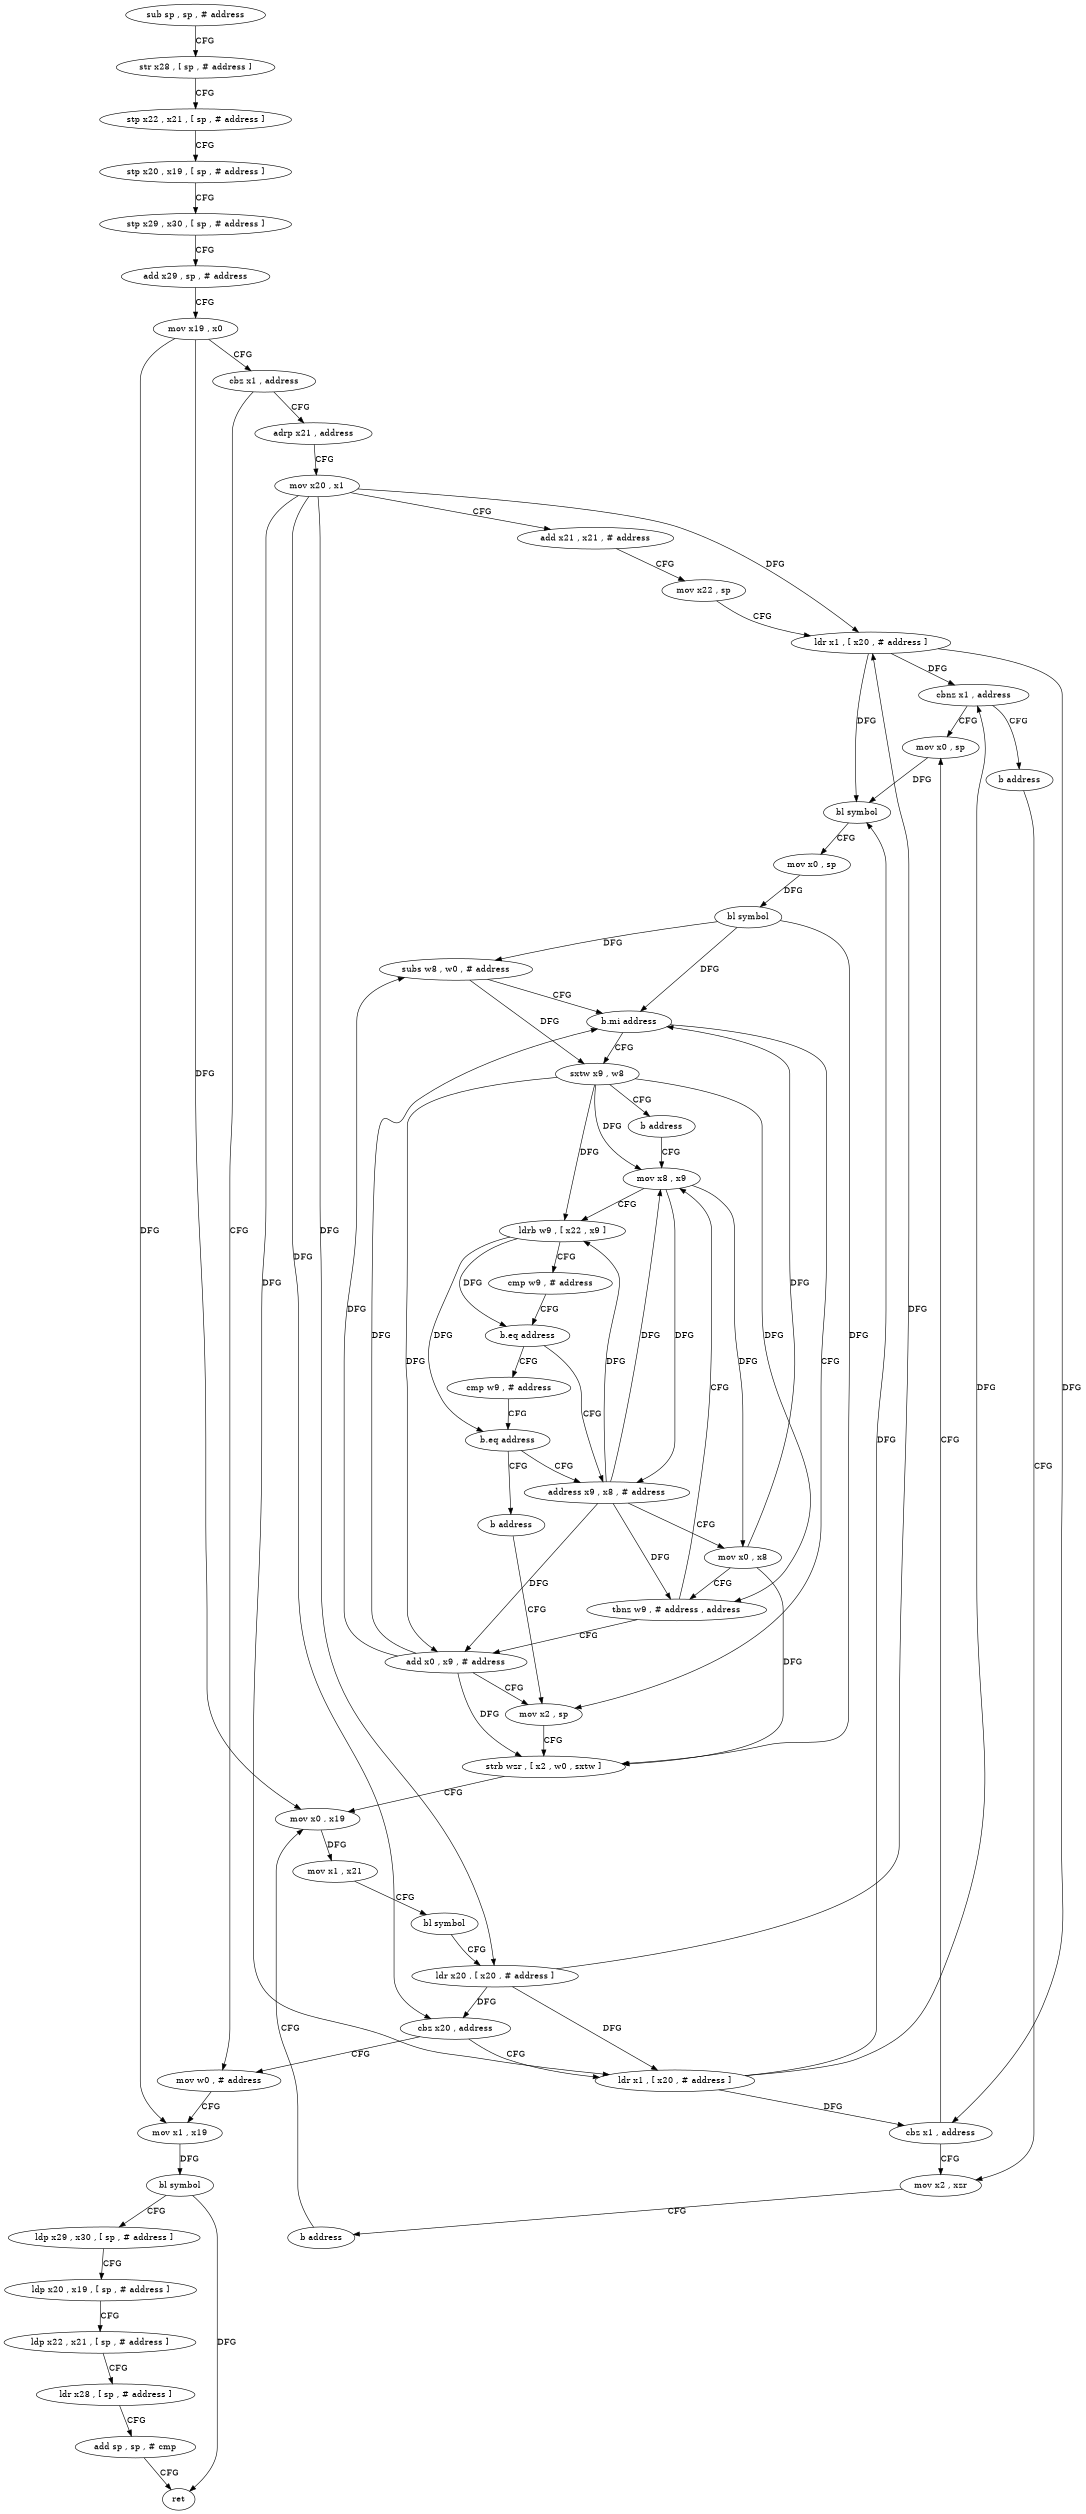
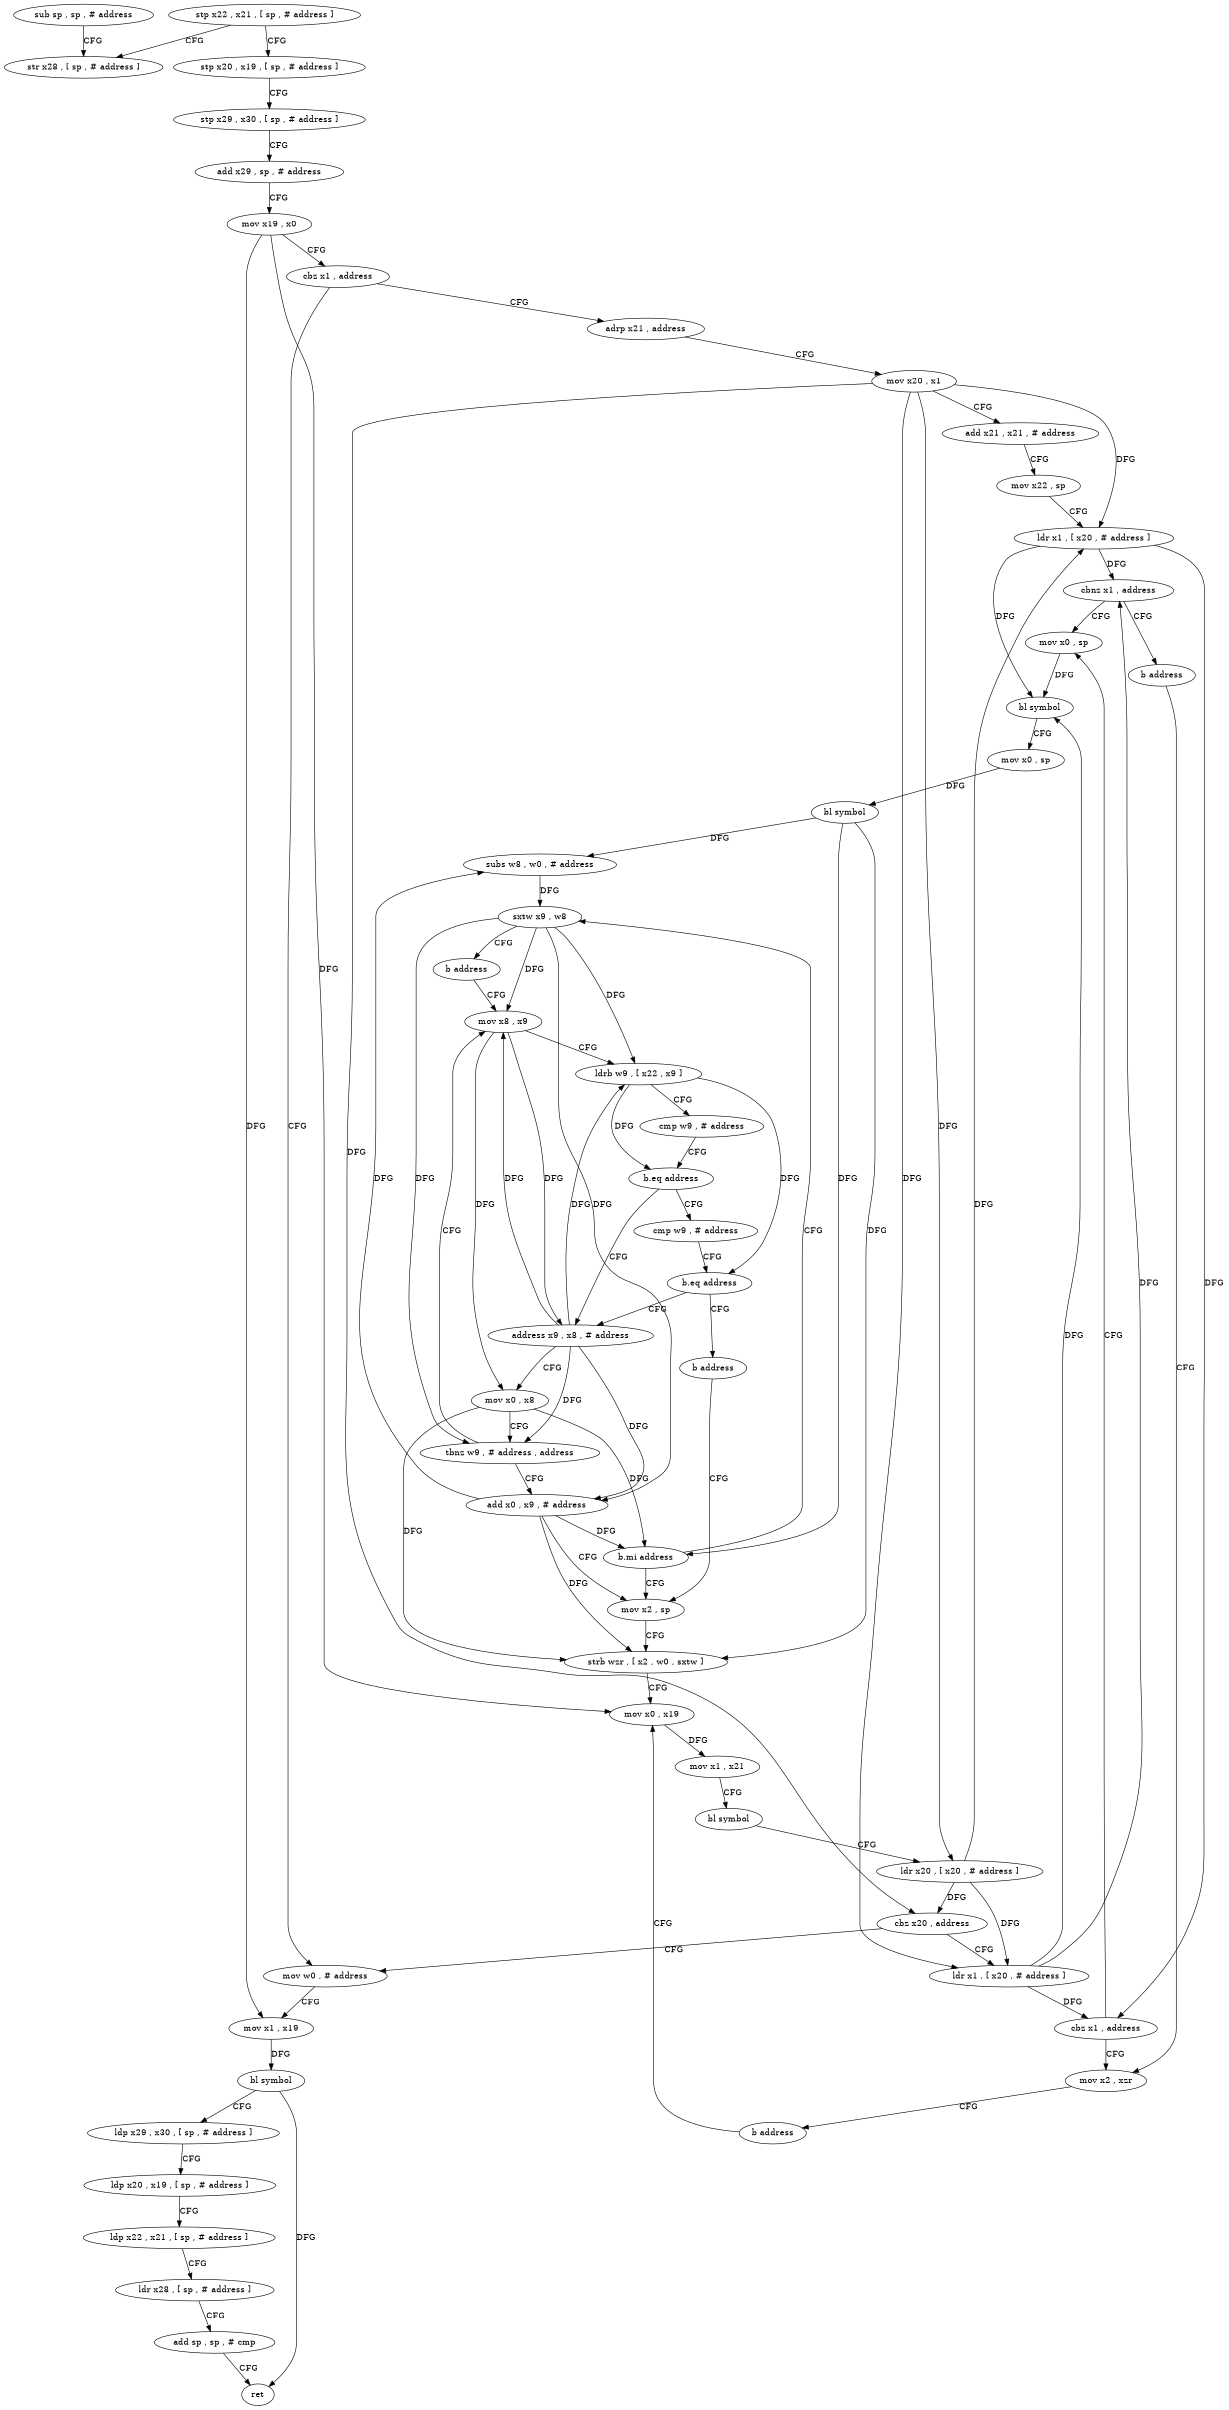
(196, 91) -> (177, 40)
(542, 995) -> none
